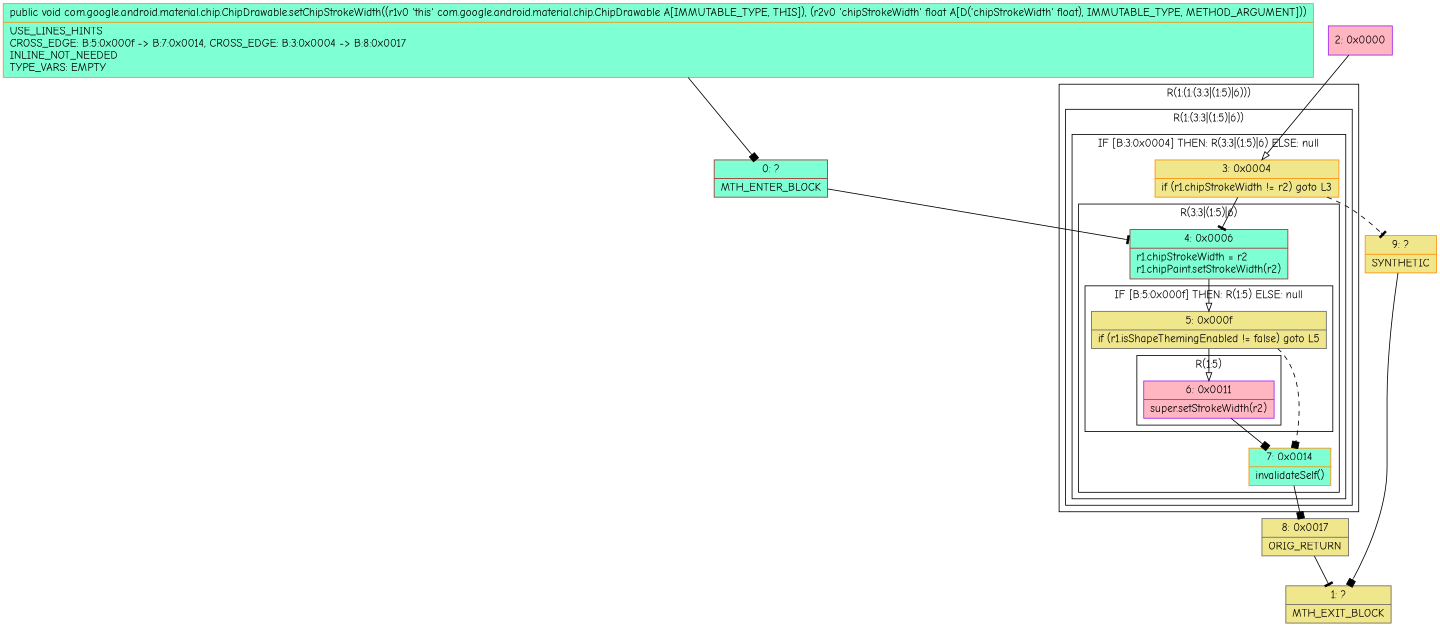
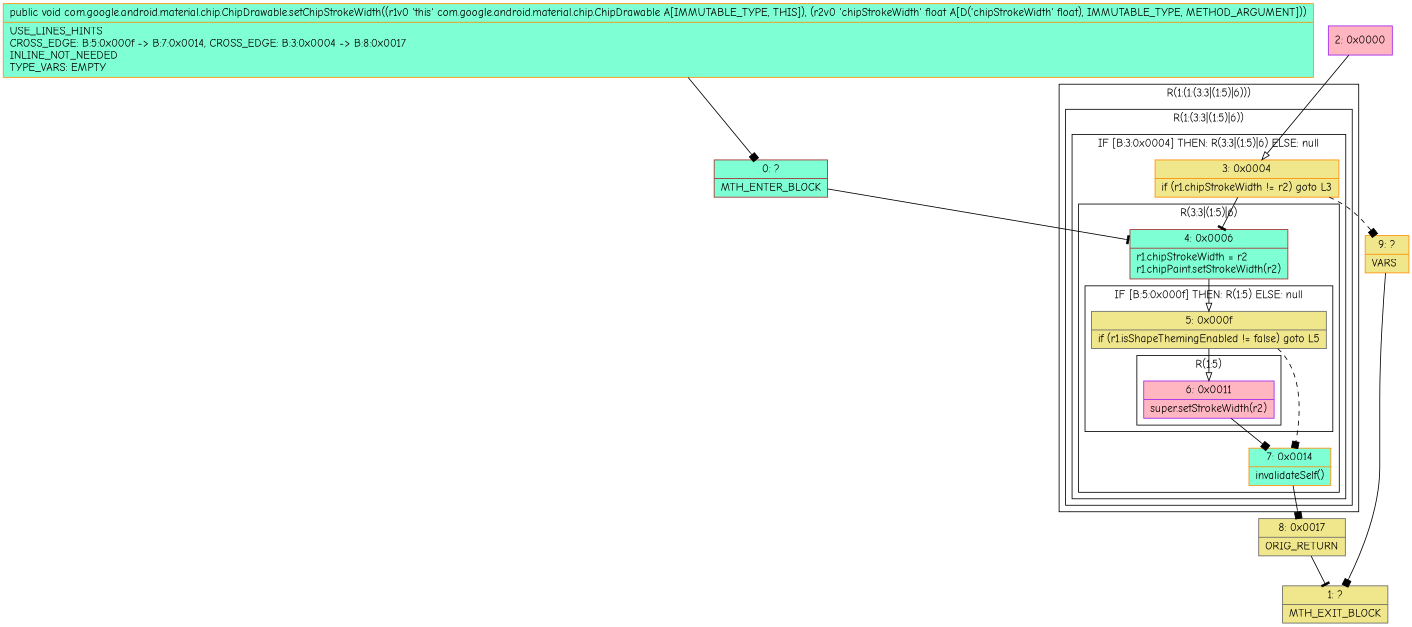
(1364, 218) -> (1352, 211)
(1401, 263) -> (1384, 263)
